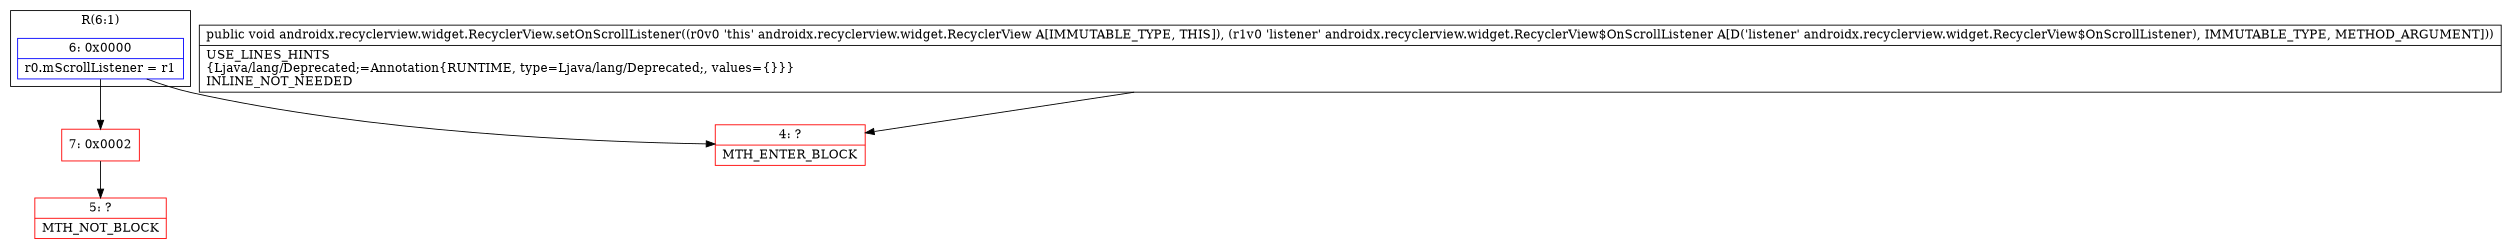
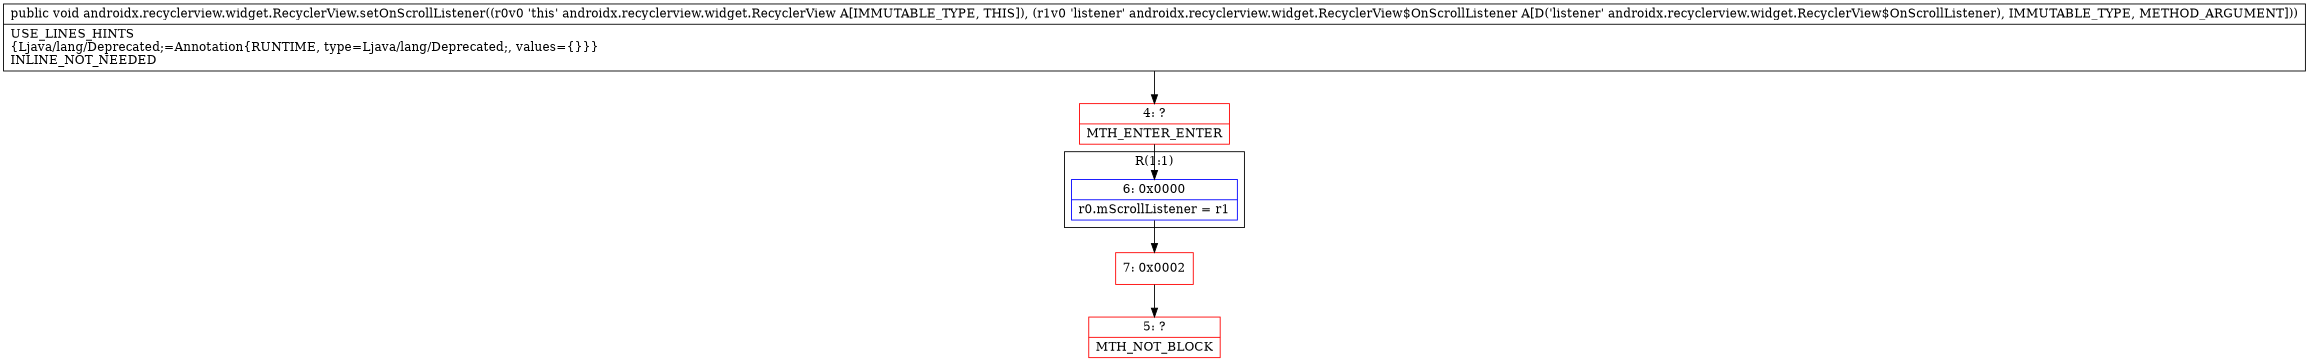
(101, 21) -> (1154, 162)
(424, 128) -> (1154, 157)
(790, 155) -> (1154, 134)
